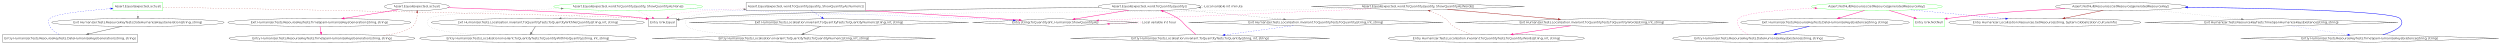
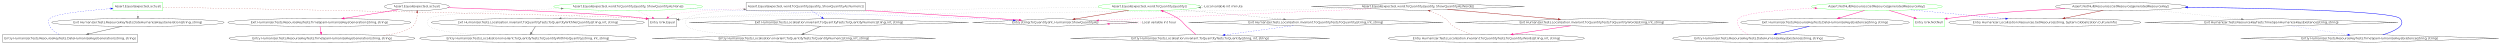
(1149, 7) -> (1149, 7)
(899, 10) -> (899, 10)
(1102, 15) -> (1102, 15)
